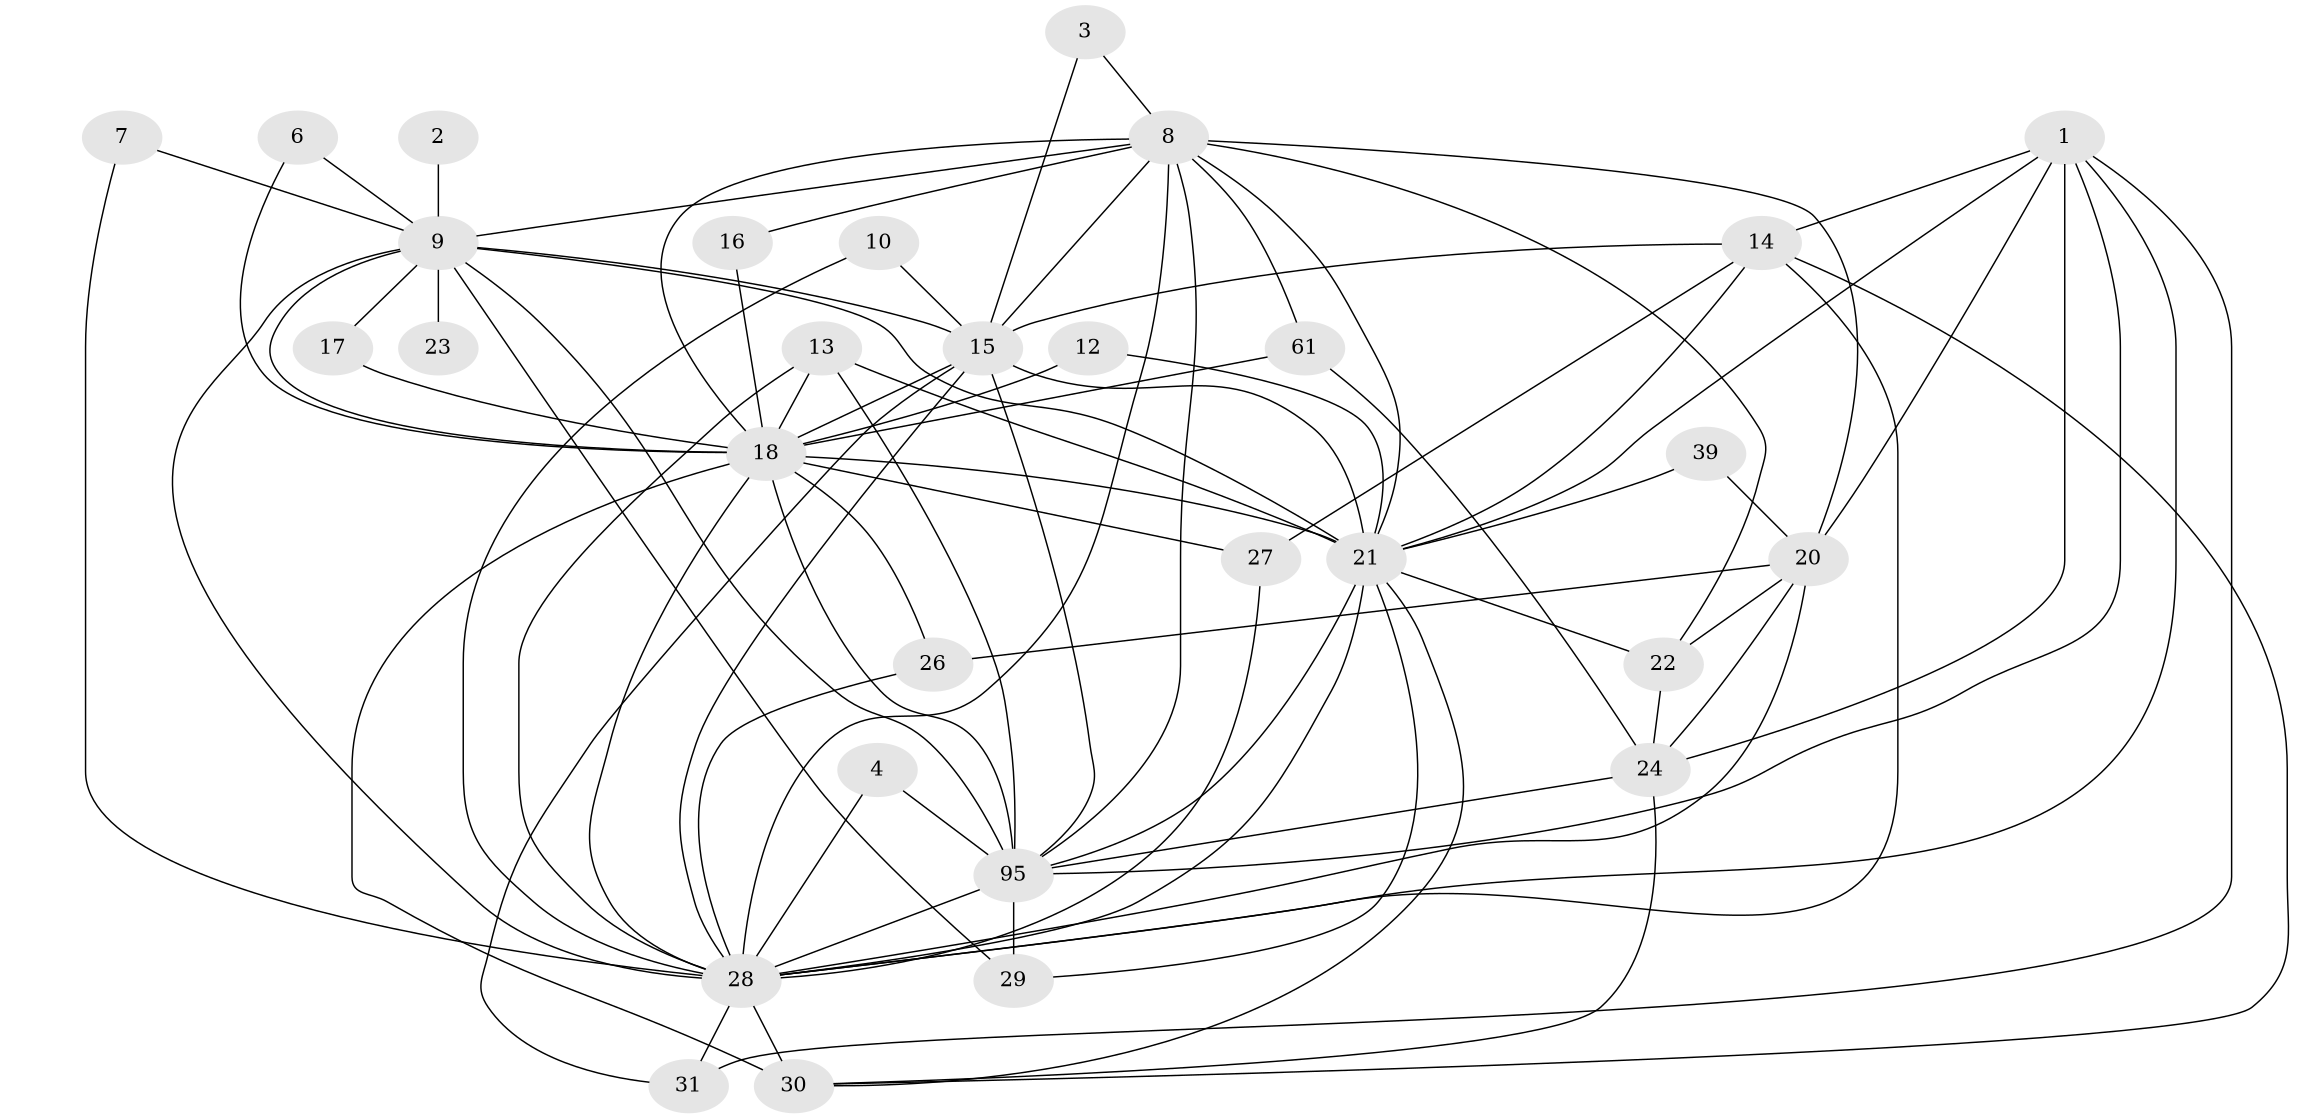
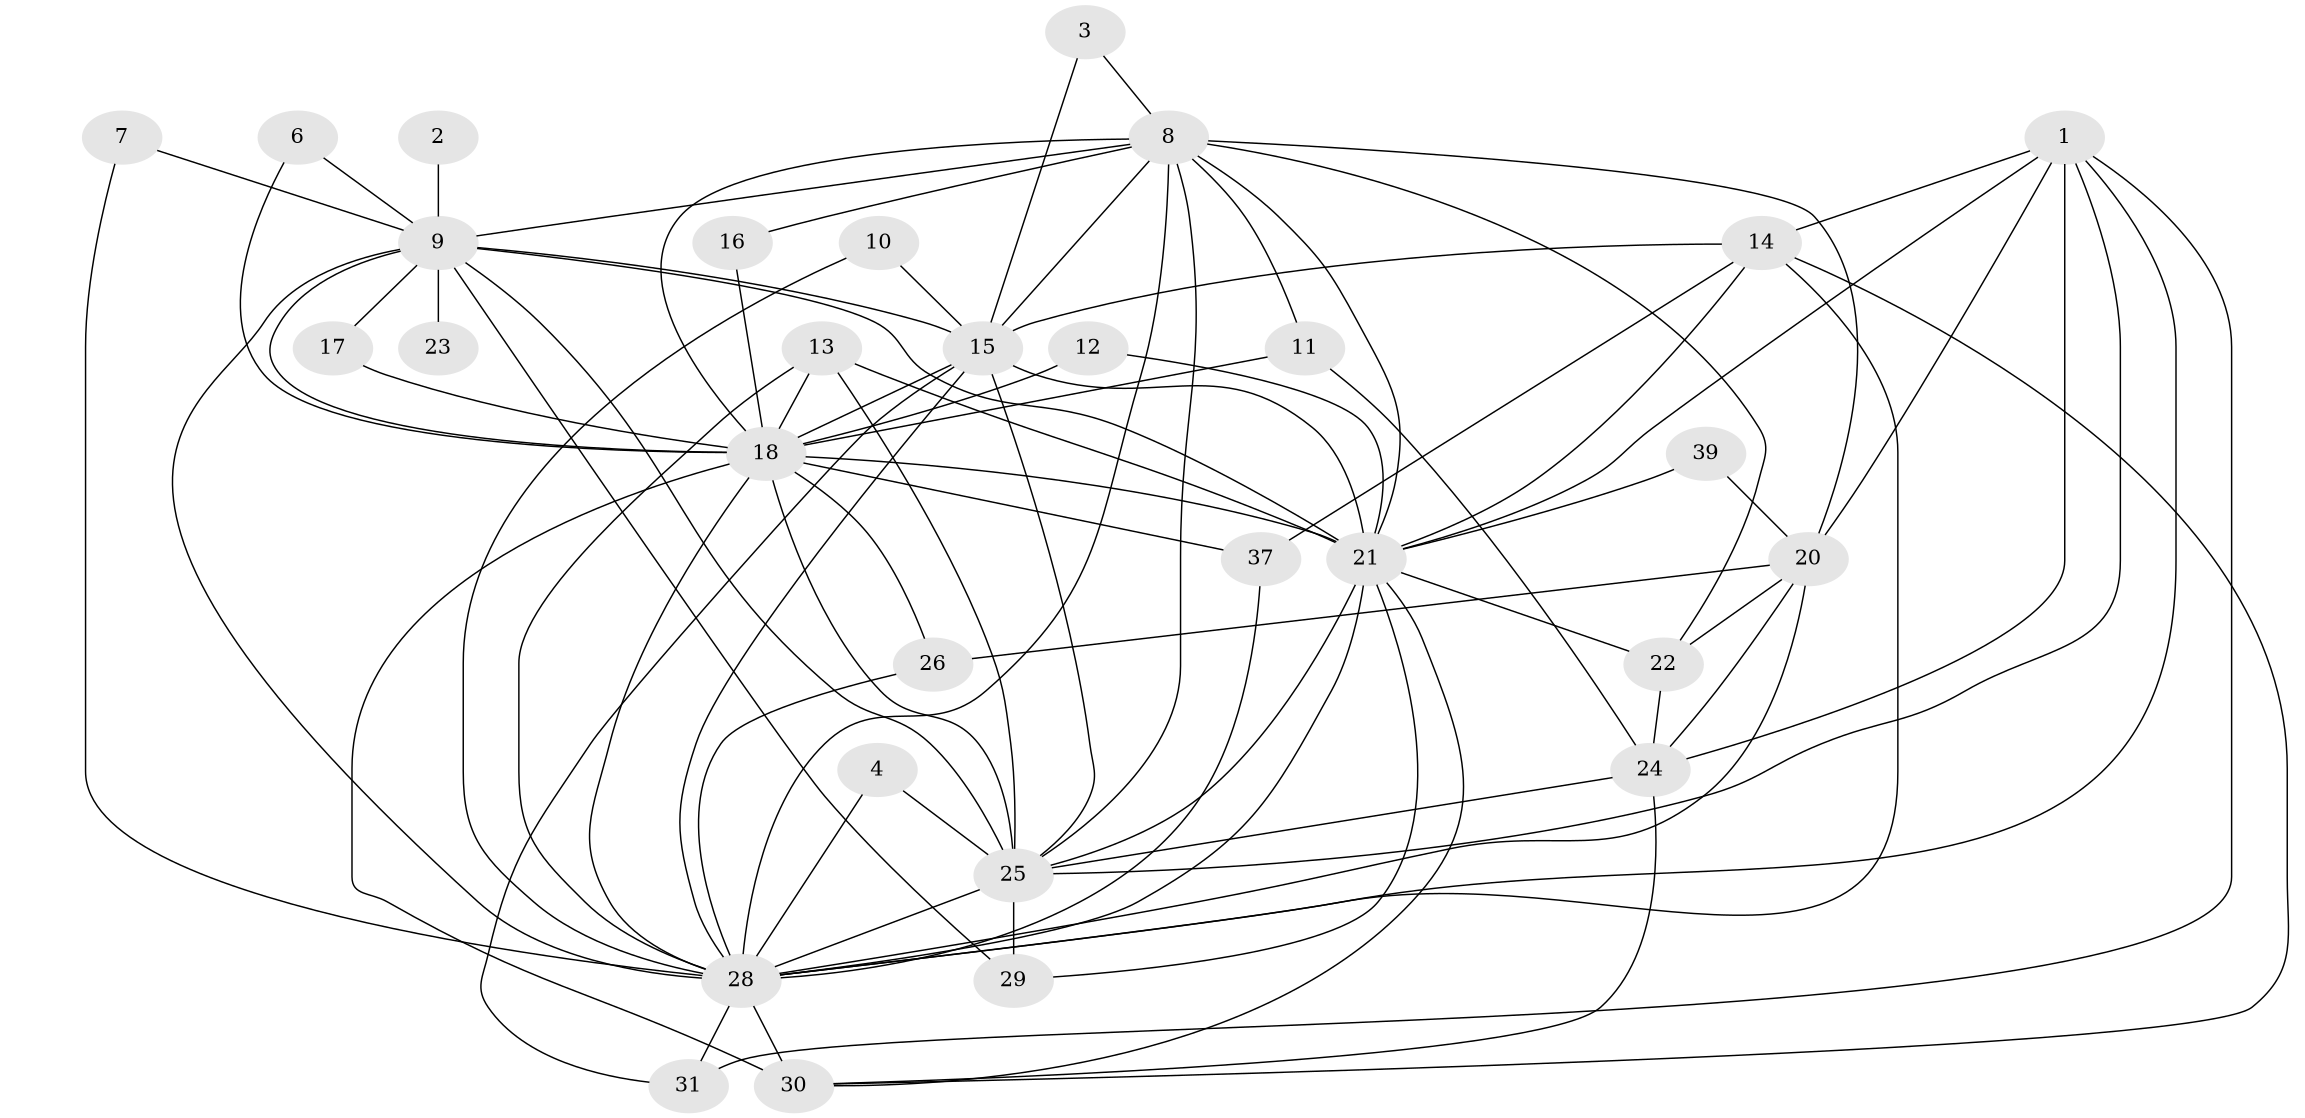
(1305, 348) -> (1305, 348)
(1261, 559) -> (1261, 559)
(1014, 875) -> (1014, 875)
